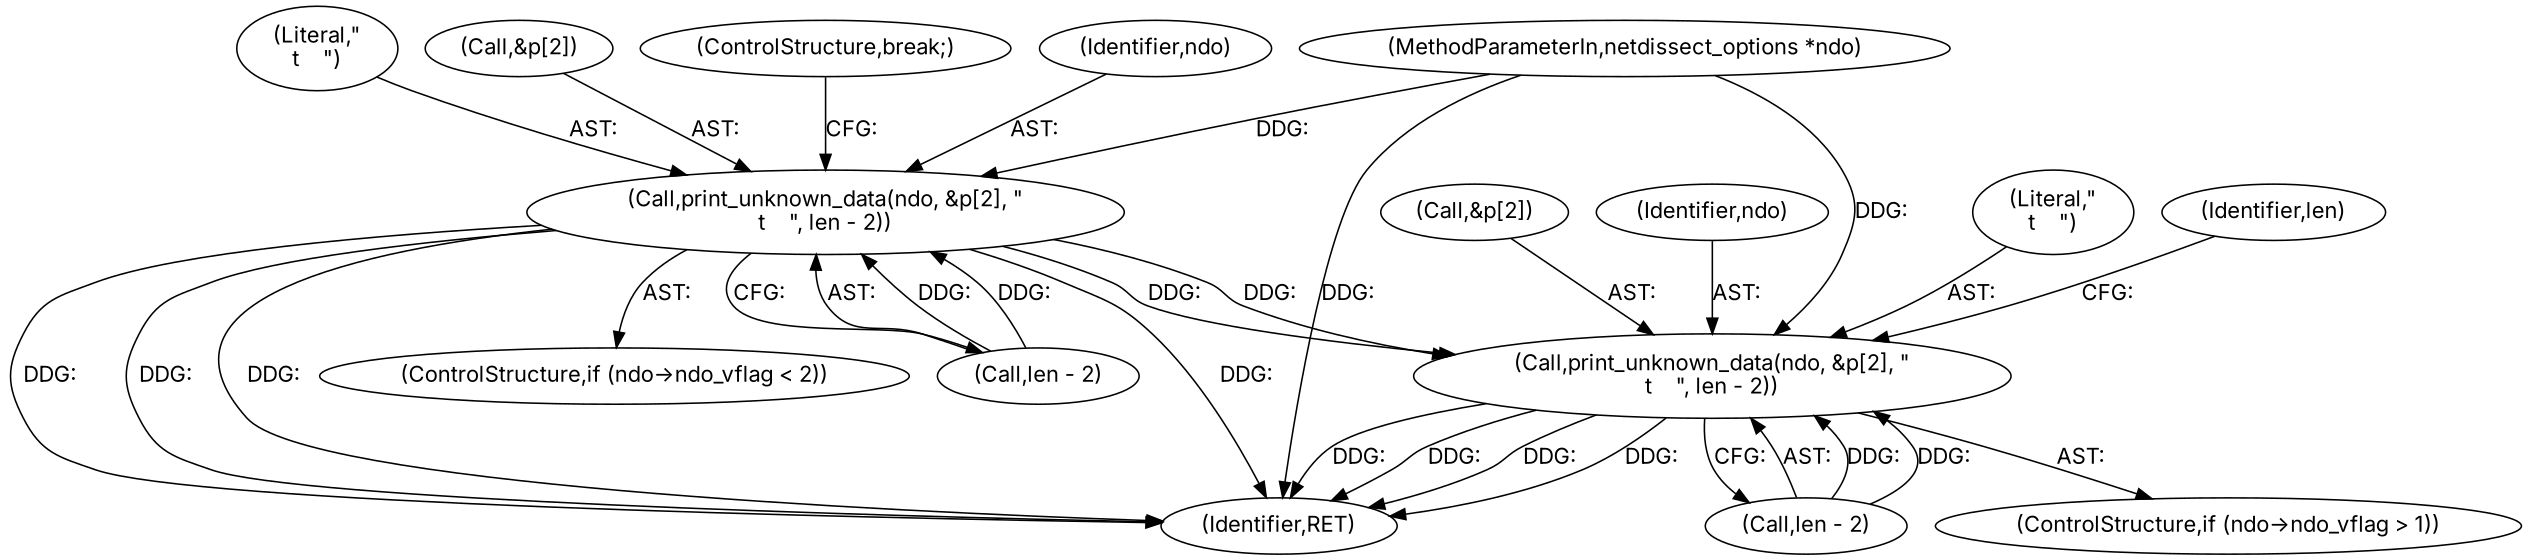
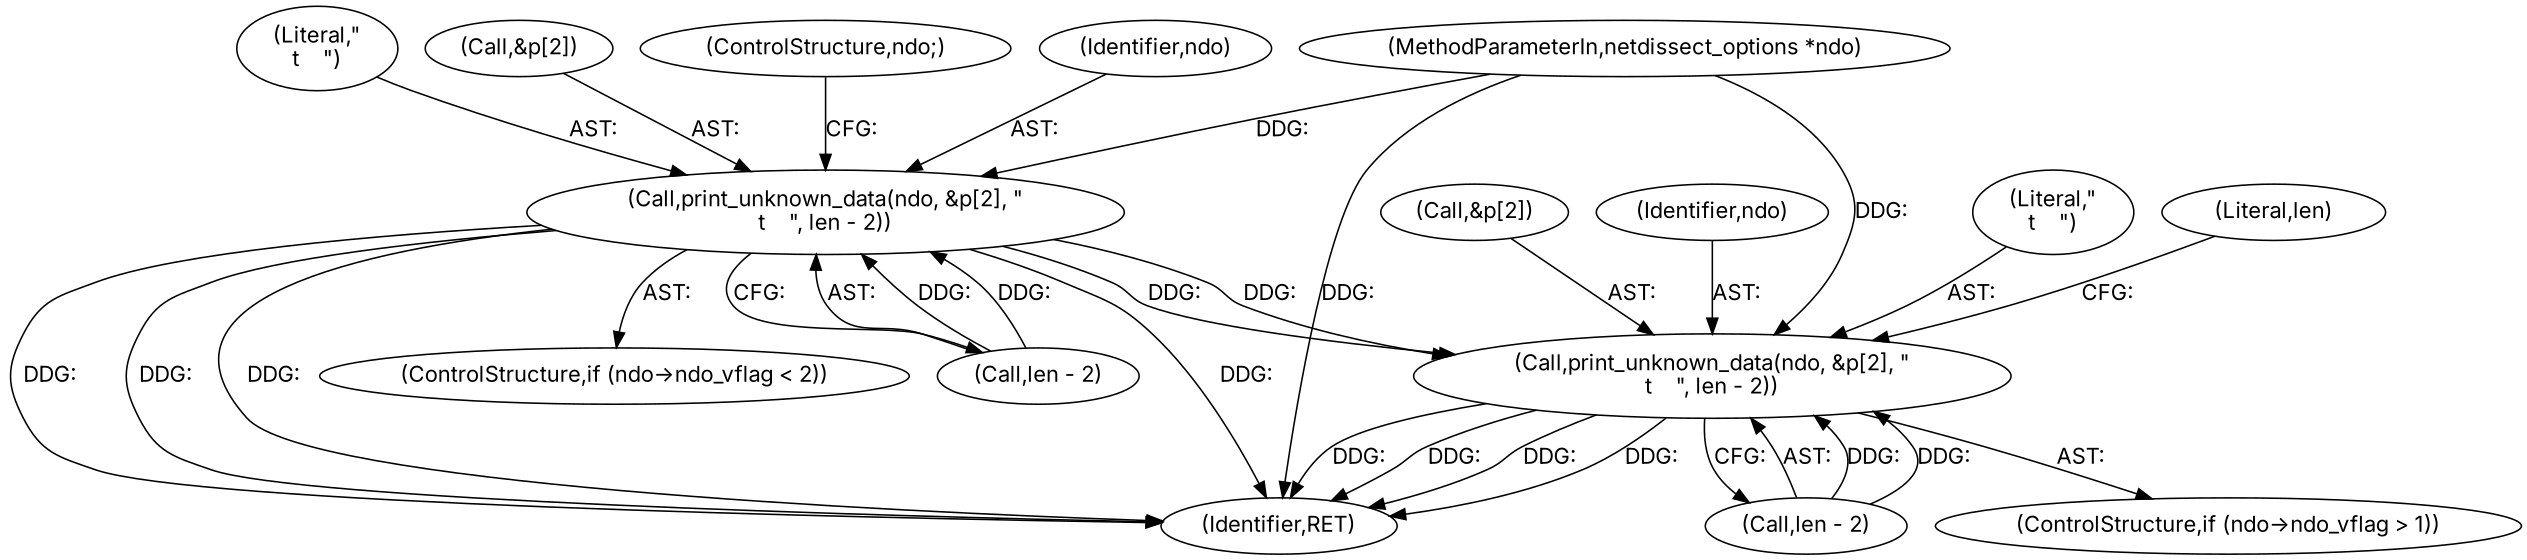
(826, 48) -> (826, 48)
(2274, 212) -> (2274, 212)
